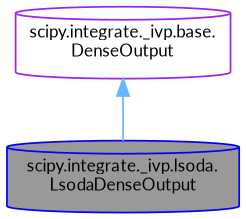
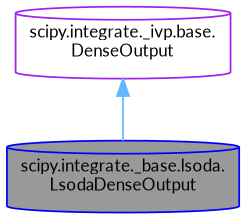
(123, 177) -> (123, 177)
